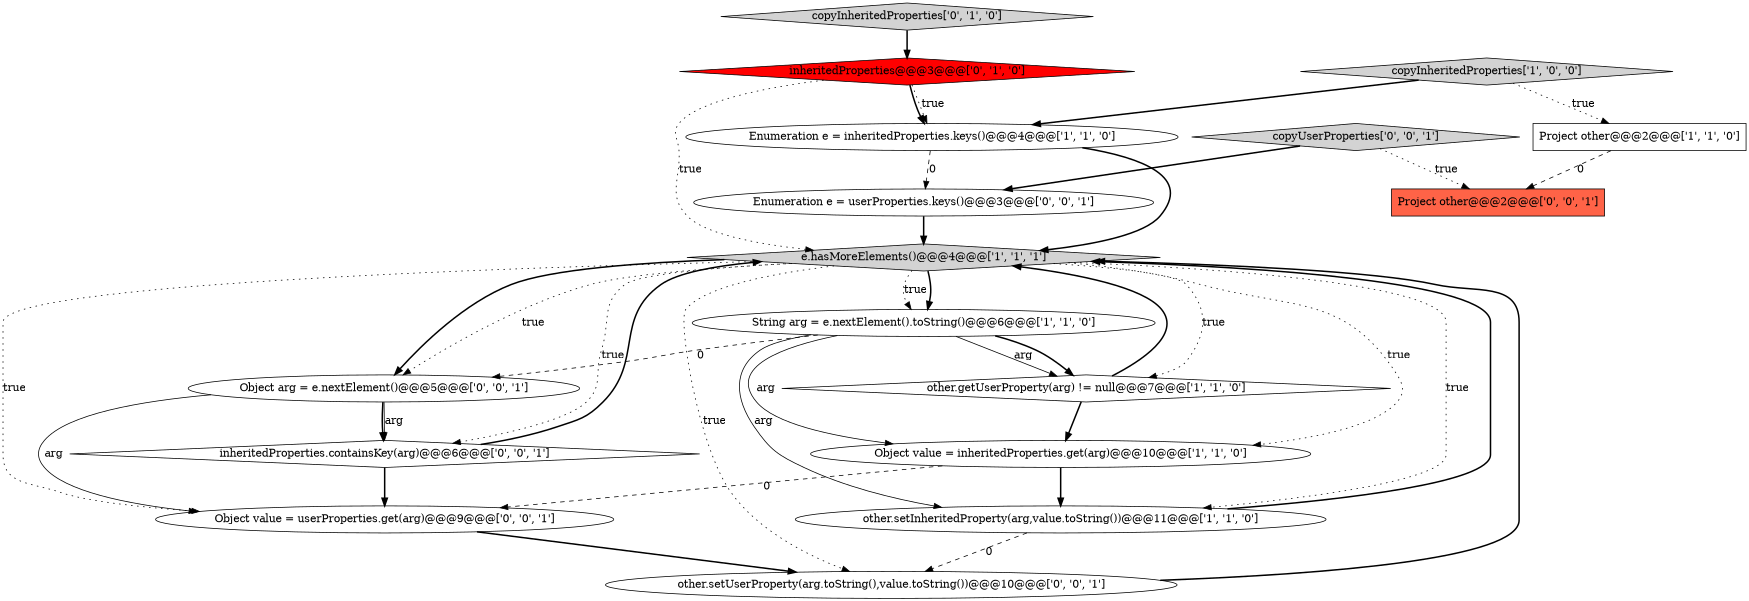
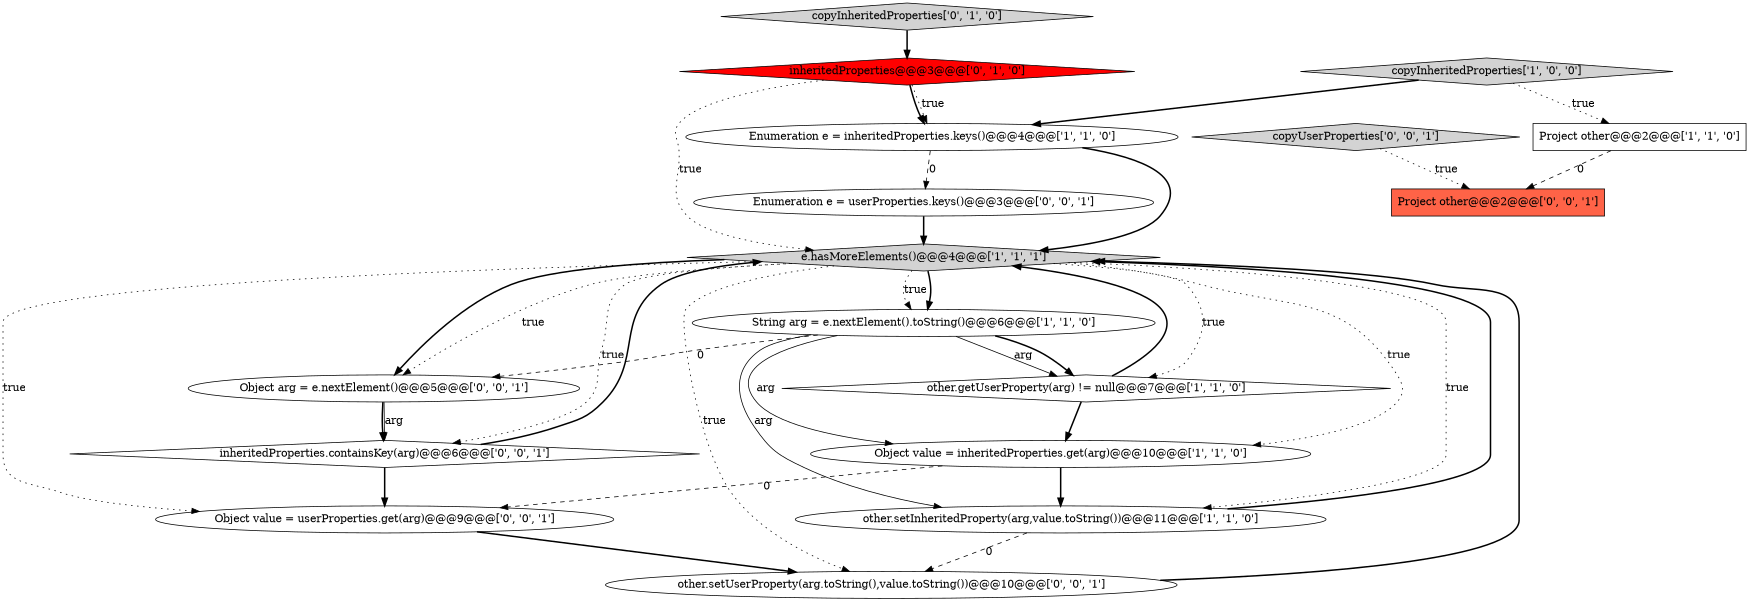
(1163, 166) -> none
(42, 444) -> none
